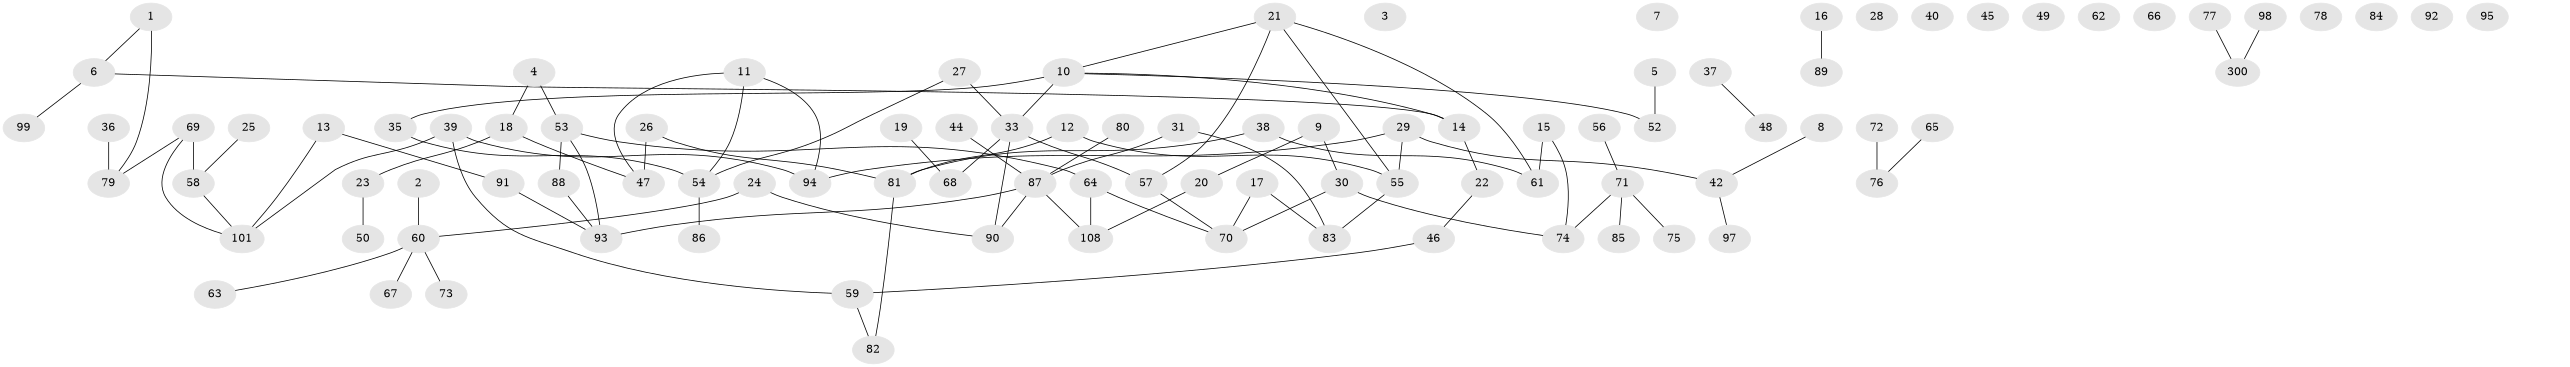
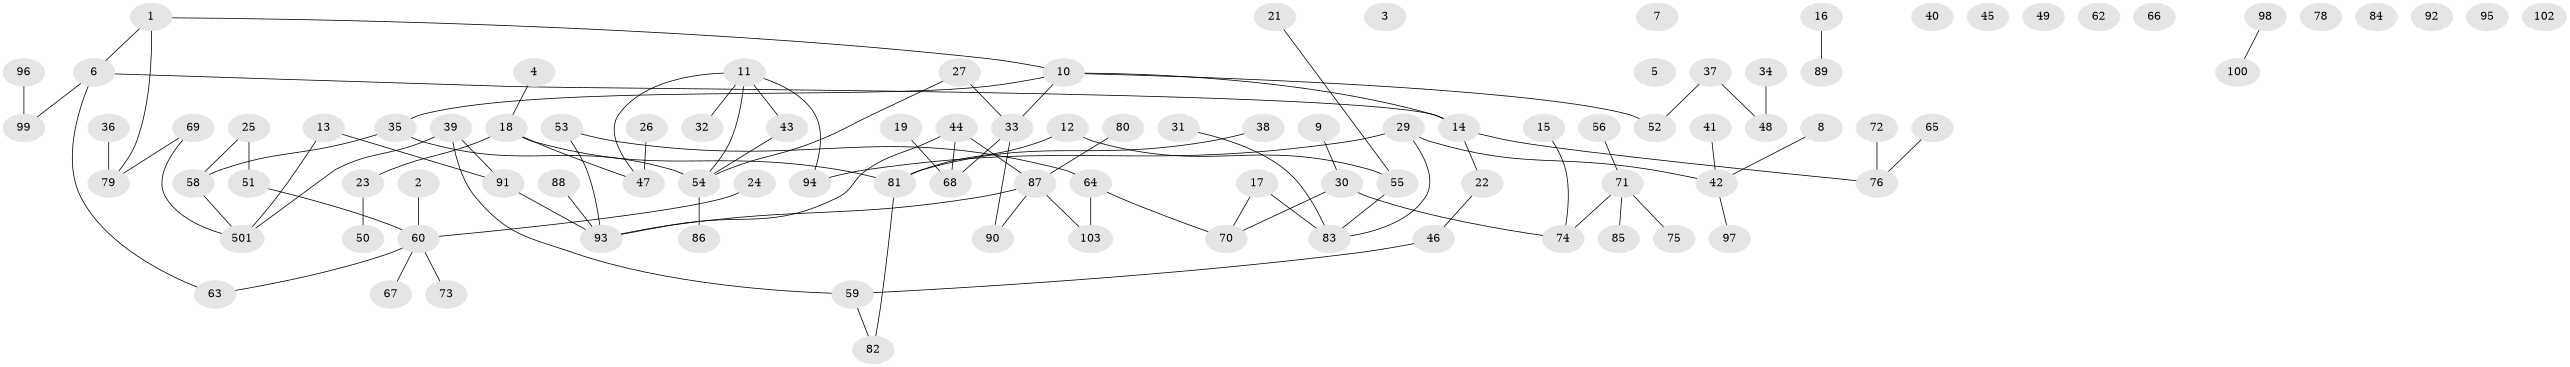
(1877, 17) -> none
(2210, 17) -> none
none -> (2545, 17)
(1169, 45) -> (609, 30)
none -> (24, 72)
none -> (1766, 72)
(2238, 72) -> (2238, 72)
(1655, 100) -> (1683, 100)
(550, 104) -> none
none -> (702, 128)
none -> (787, 128)
none -> (1710, 128)
(1401, 151) -> (1420, 204)
none -> (954, 155)
(193, 156) -> (293, 153)
(631, 156) -> (479, 158)
(774, 160) -> (698, 161)
(560, 161) -> none
none -> (1667, 161)
(1082, 163) -> none
none -> (249, 183)
(1146, 183) -> none
(1202, 183) -> none
(1538, 183) -> none
none -> (815, 207)
none -> (90, 212)
(870, 220) -> none
(242, 239) -> (242, 239)
(1091, 239) -> (1091, 239)
